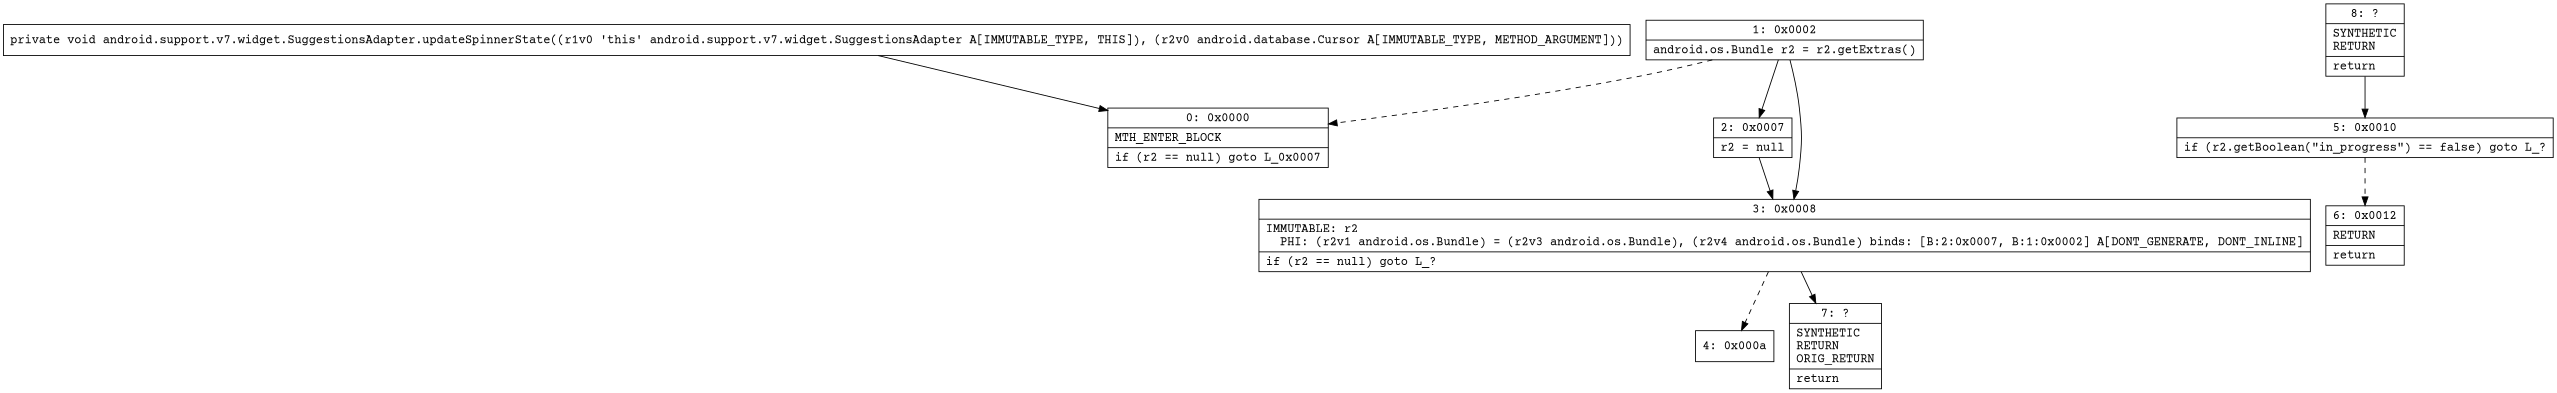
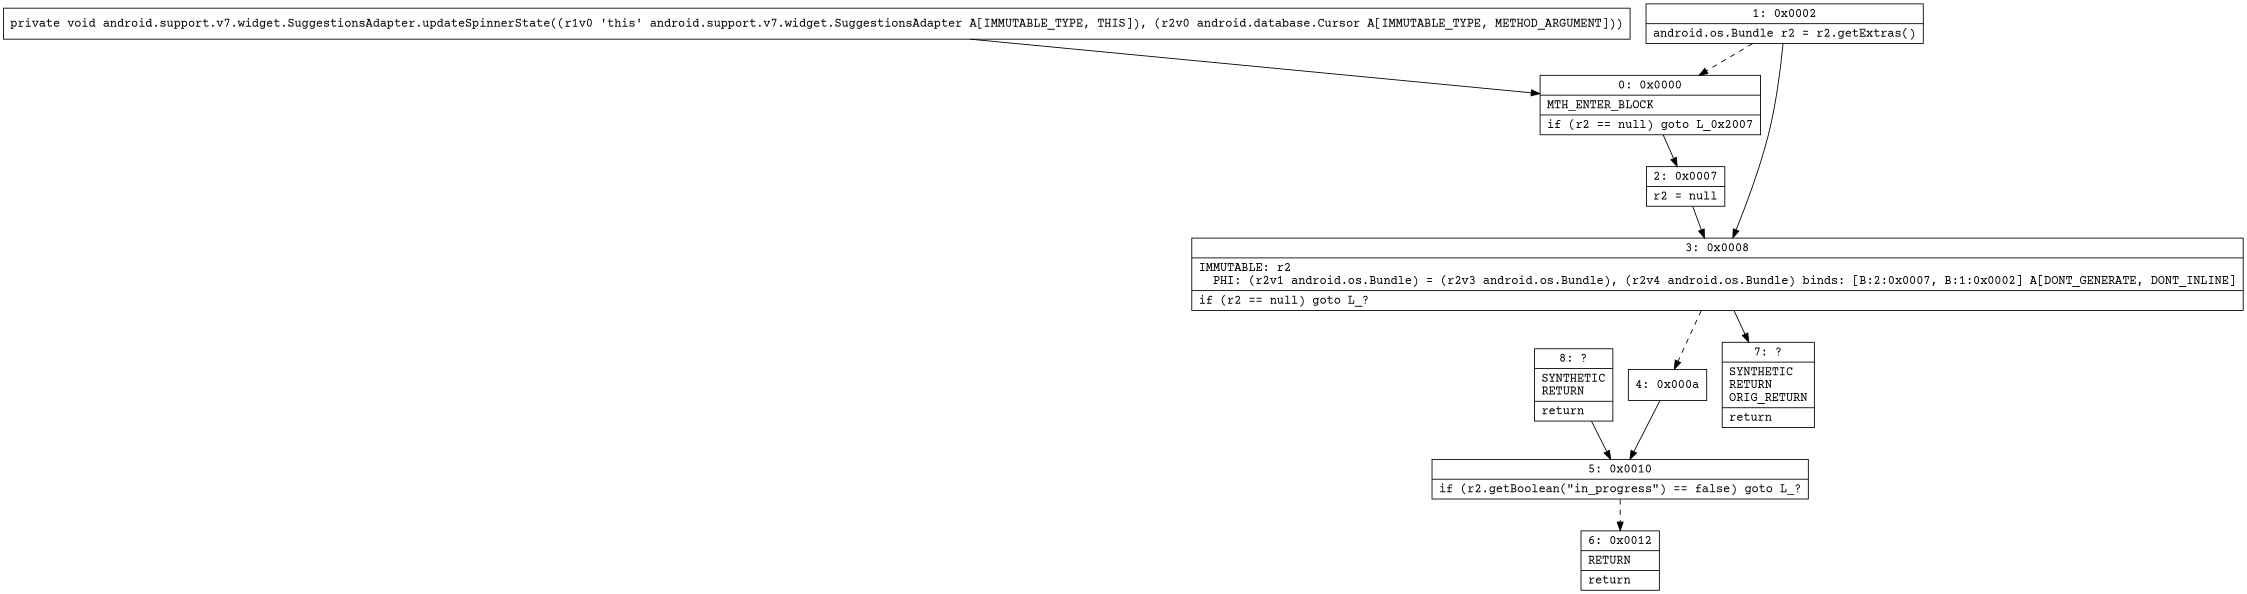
(1770, 85) -> (1668, 147)
(1218, 157) -> (1650, 124)
none -> (1647, 426)
